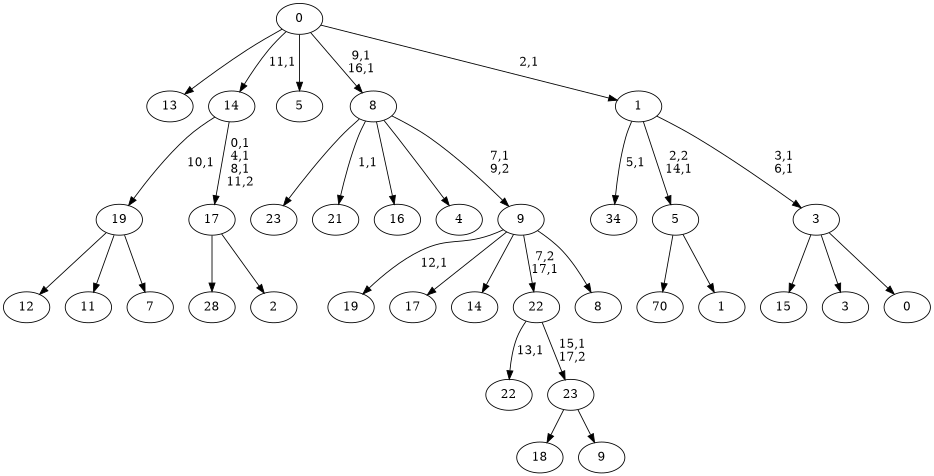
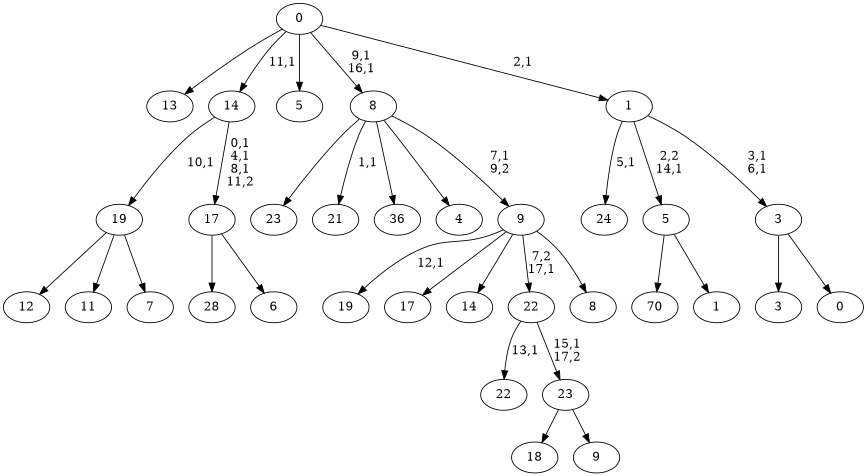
(397, 220) -> (397, 220)
(614, 220) -> (604, 220)
(274, 307) -> (274, 307)
(784, 307) -> none
